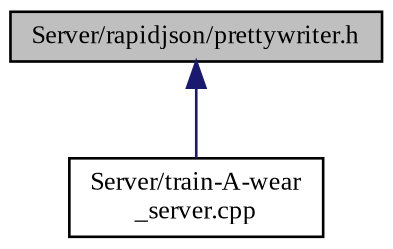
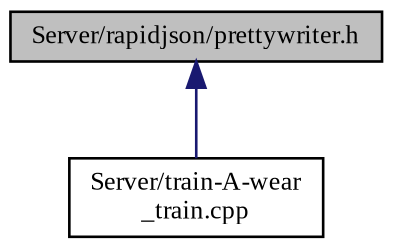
(196, 198) -> (196, 198)
